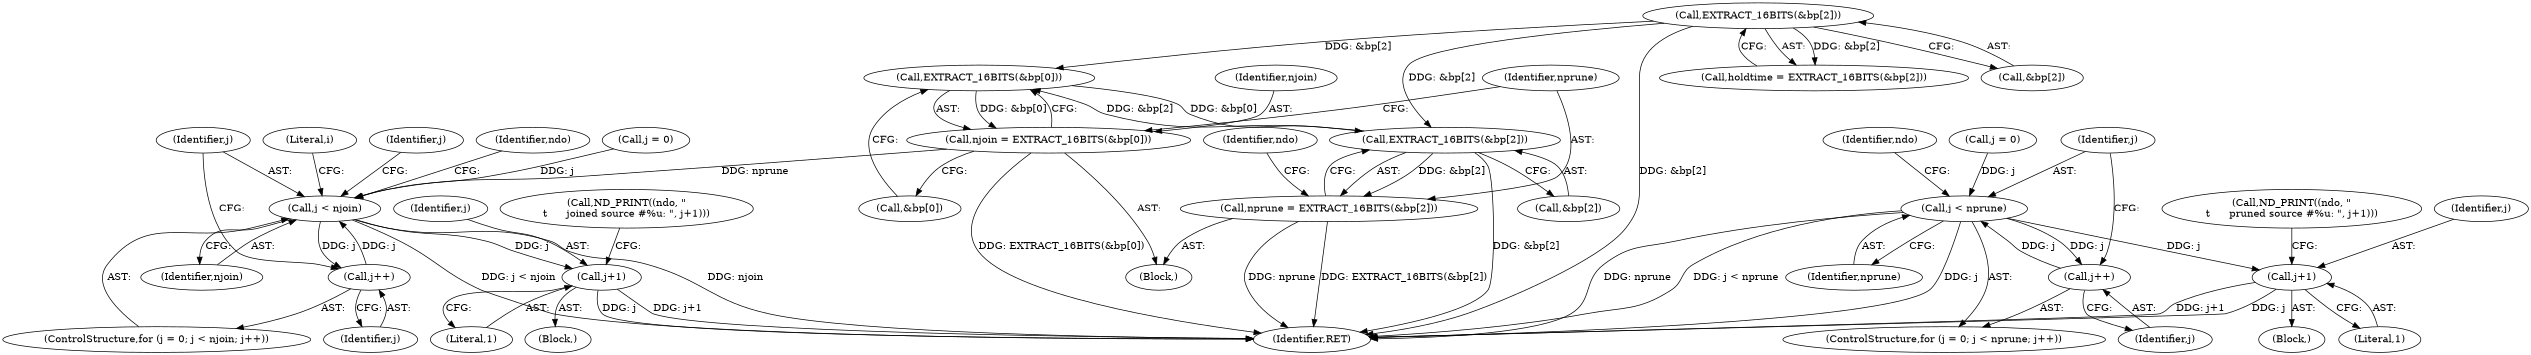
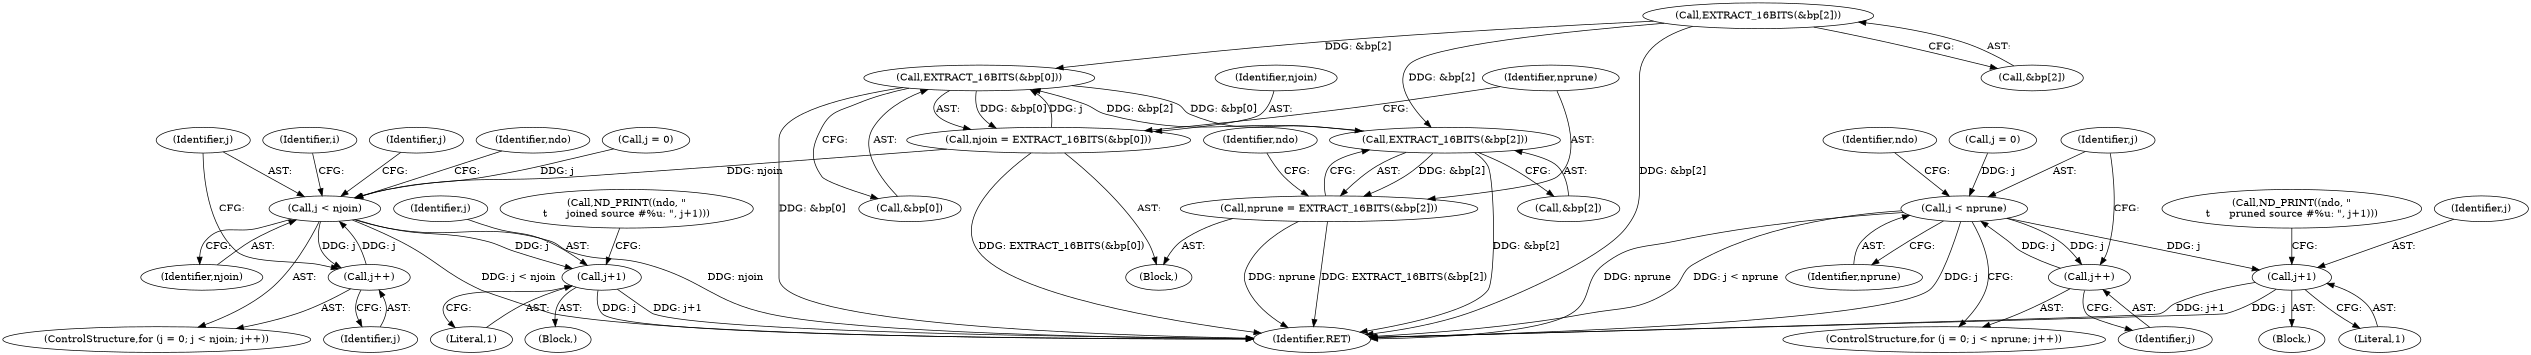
(1814, 78) -> none
(1066, 109) -> (1066, 109)
(310, 140) -> (310, 140)
(887, 140) -> (887, 140)
(943, 165) -> (820, 131)
(755, 171) -> (755, 171)
(152, 235) -> (274, 286)
(2002, 277) -> (2002, 277)
none -> (869, 313)
